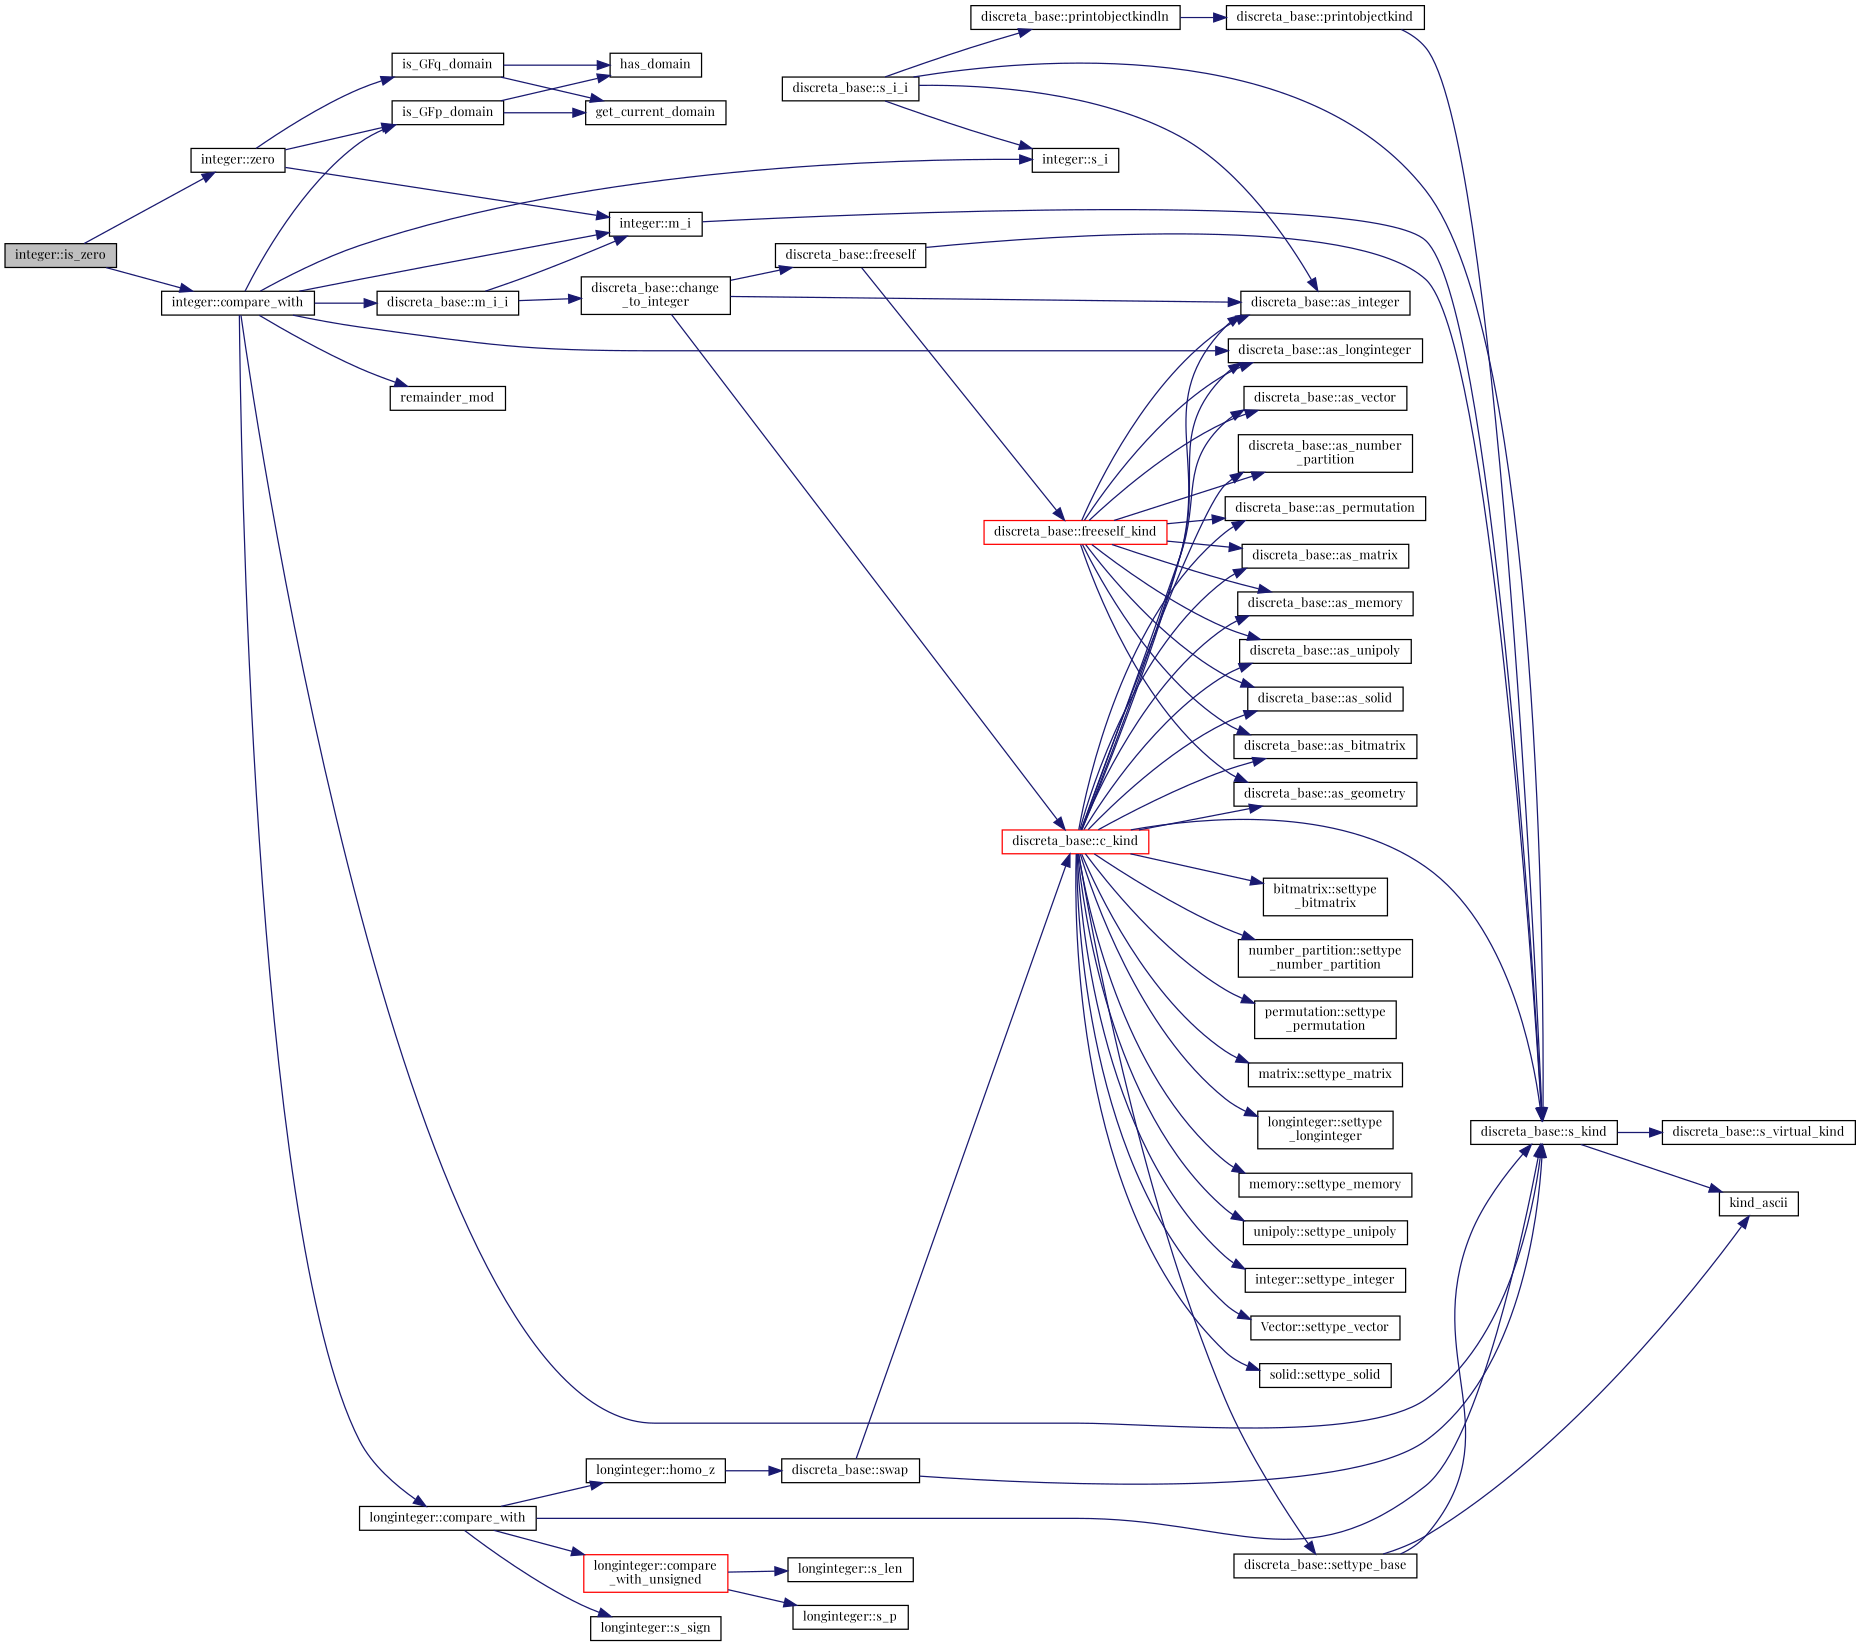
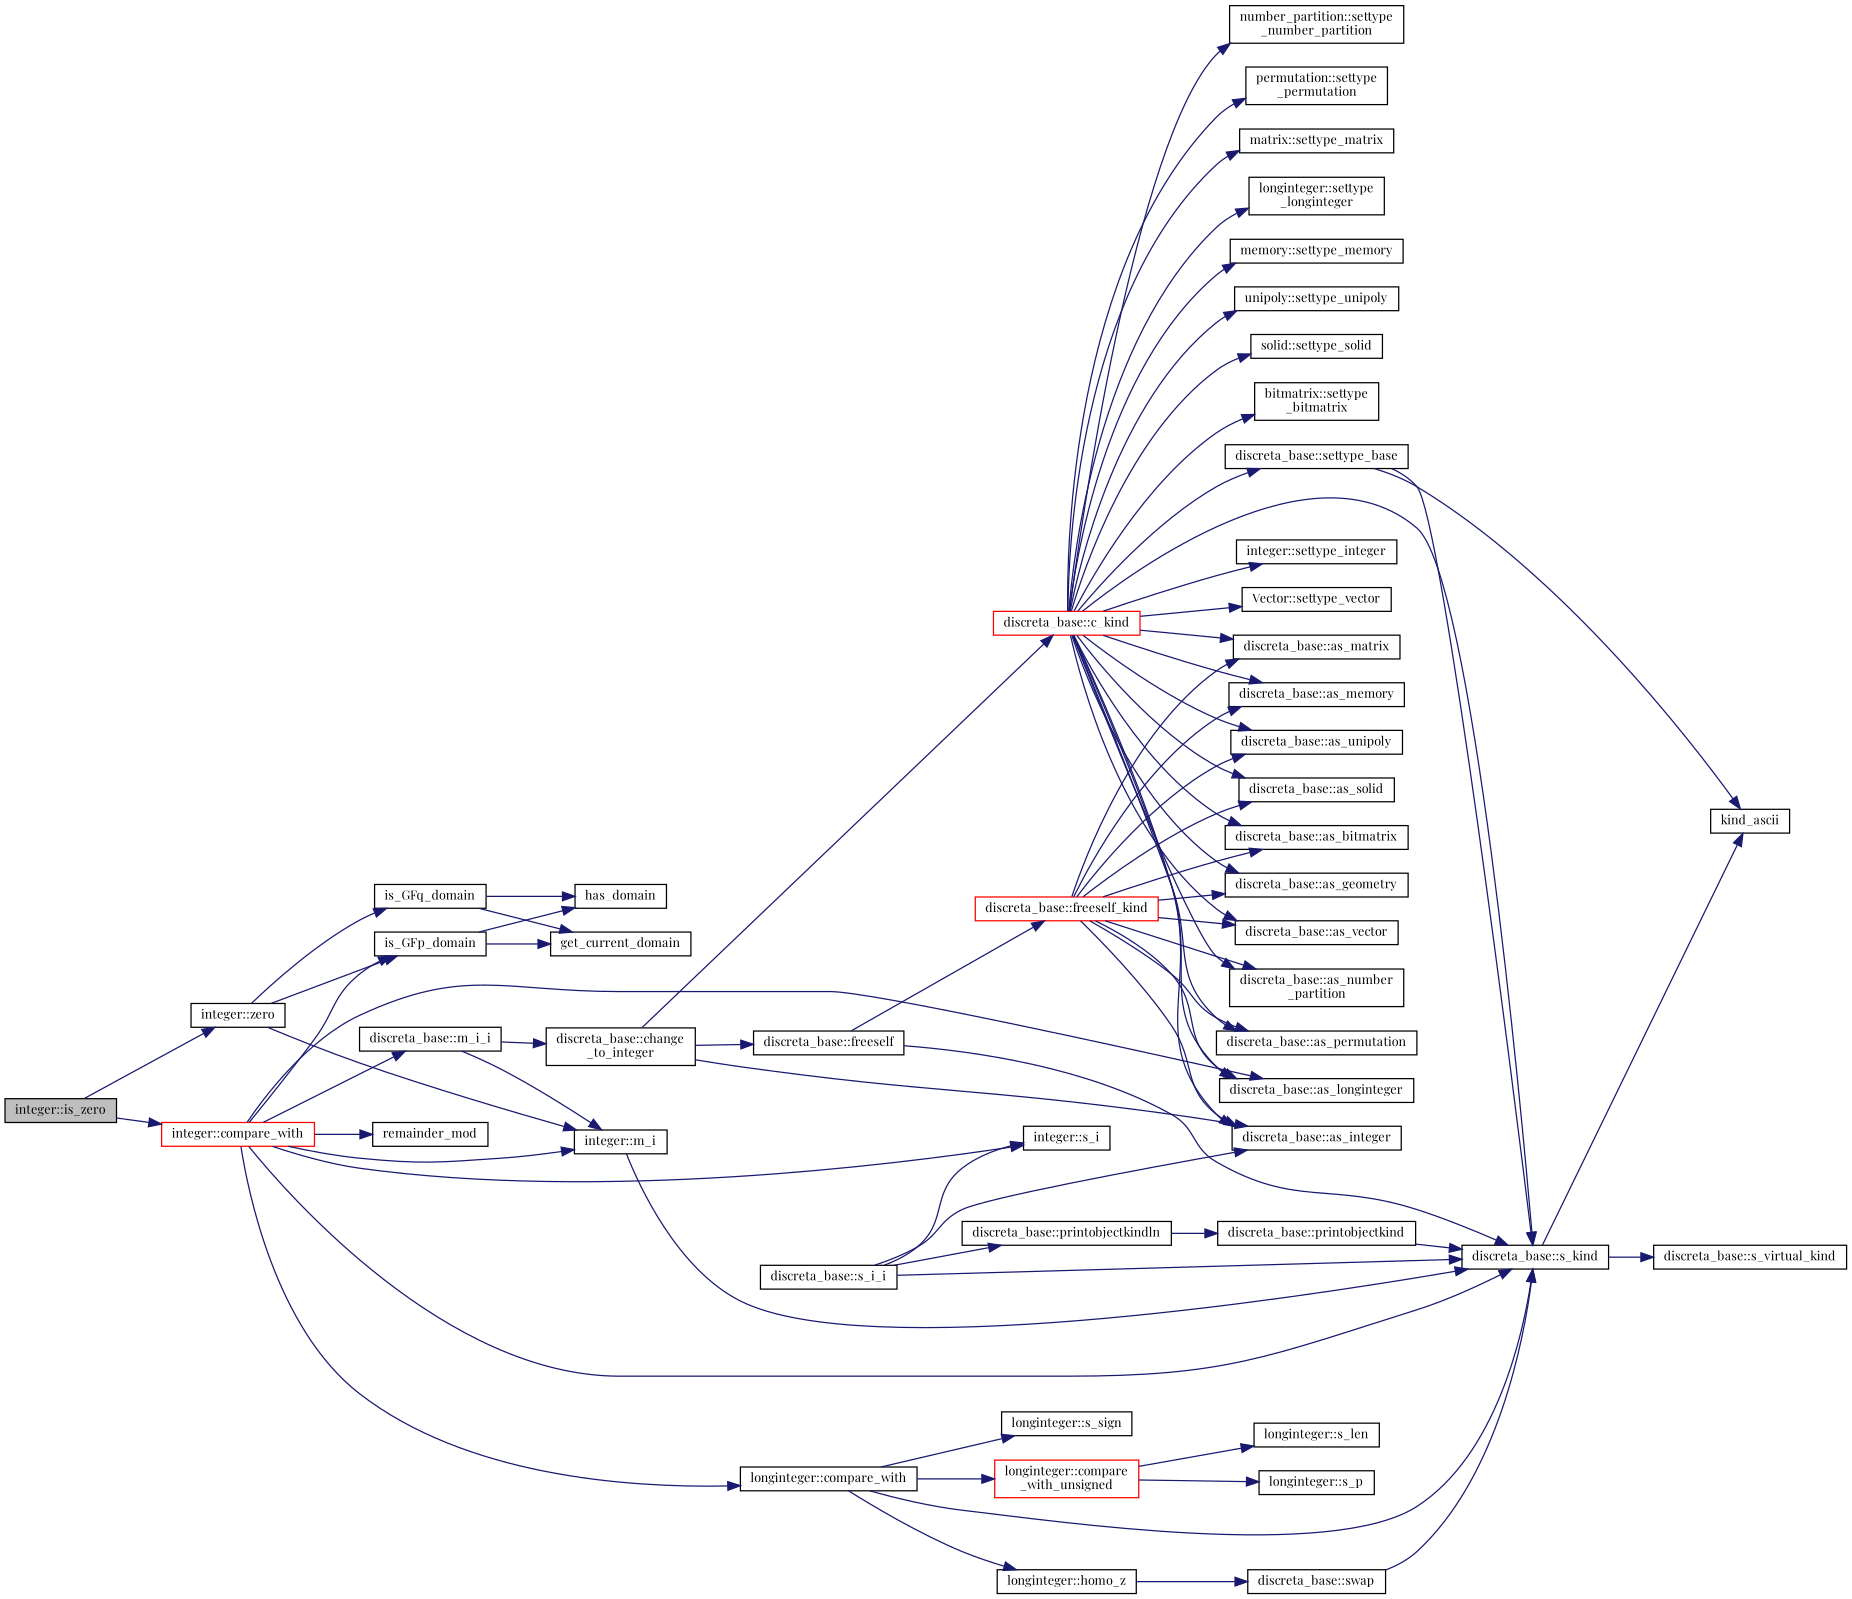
(238, 303) -> (238, 1134)
(961, 1162) -> none
